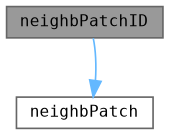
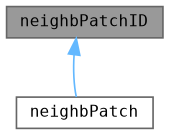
(96, 59) -> (74, 76)
